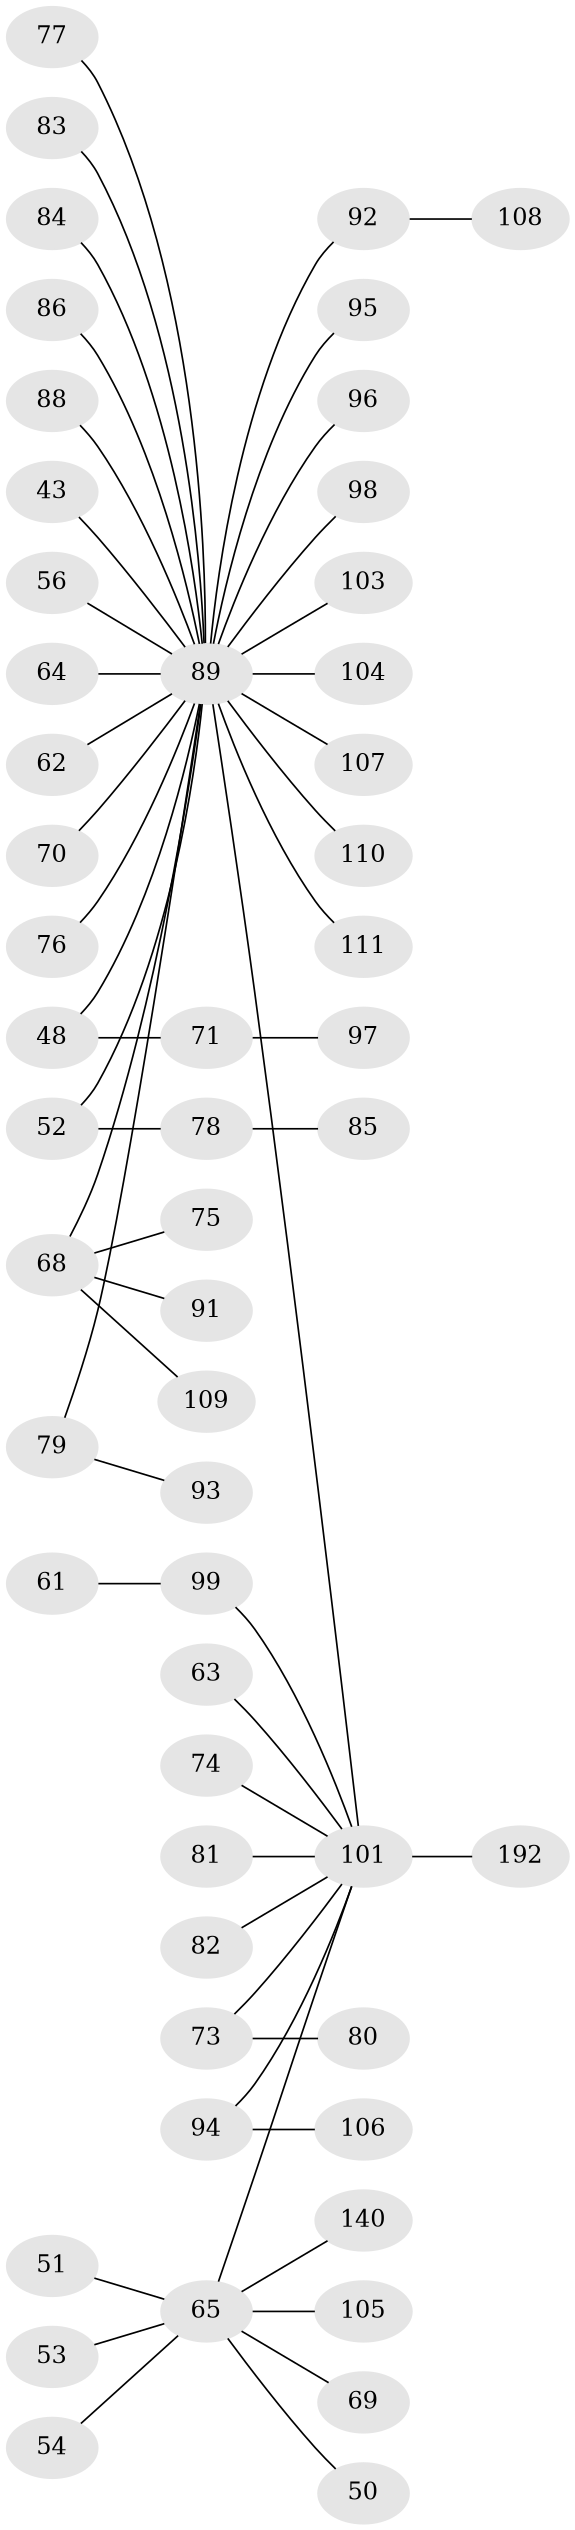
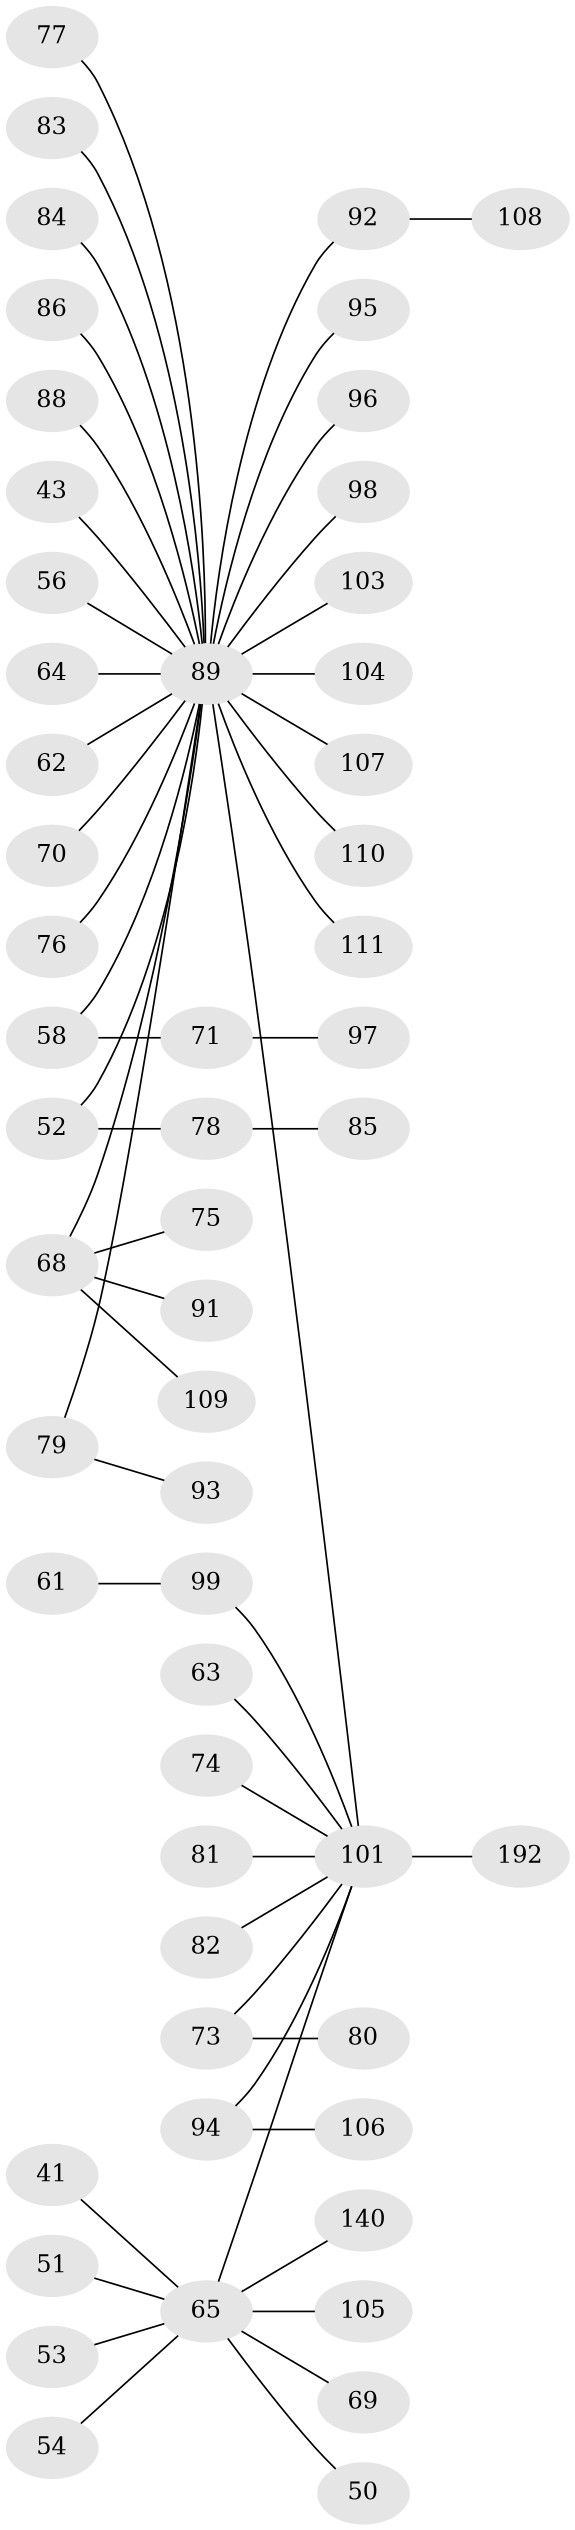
(52, 1038) -> (52, 1038)
none -> (52, 2175)
